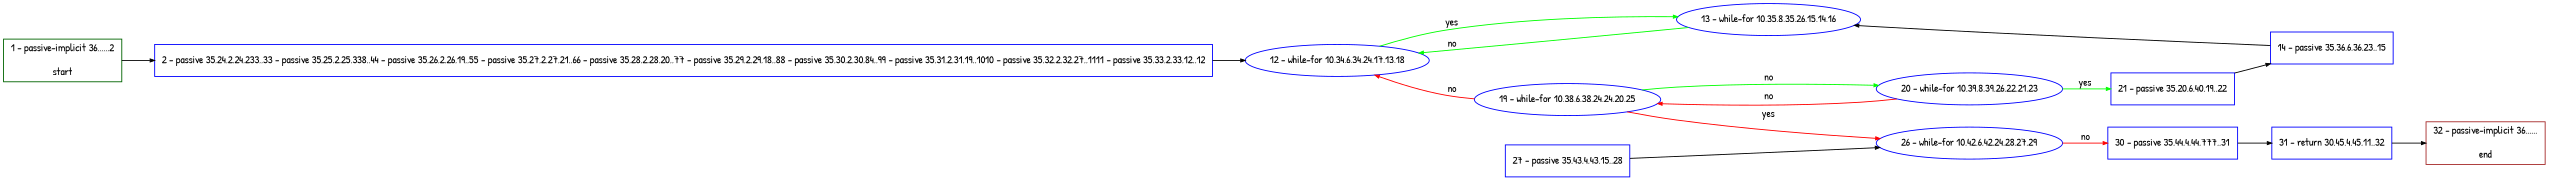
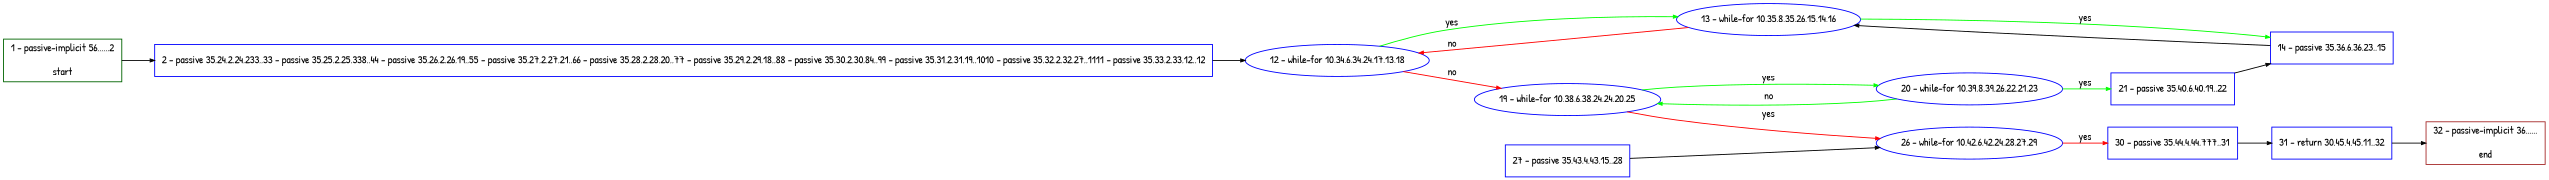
none -> (2063, 23)
(1556, 40) -> (1556, 40)
(63, 60) -> (63, 60)
(1769, 78) -> (1769, 78)
(2173, 89) -> (2173, 89)
(1426, 91) -> (1450, 80)
(1780, 105) -> (1780, 105)
(2085, 137) -> (2085, 137)
